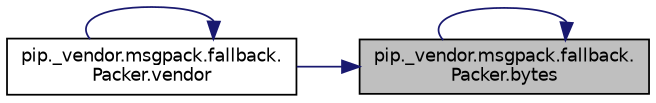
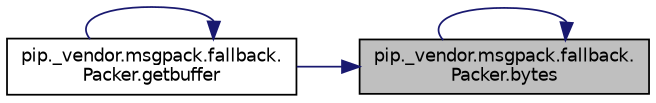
(152, 67) -> (152, 67)
